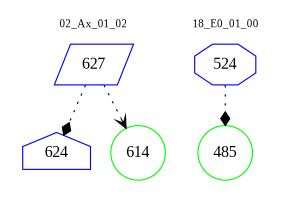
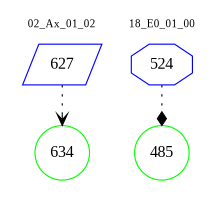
(57, 153) -> none
(138, 153) -> (62, 153)
